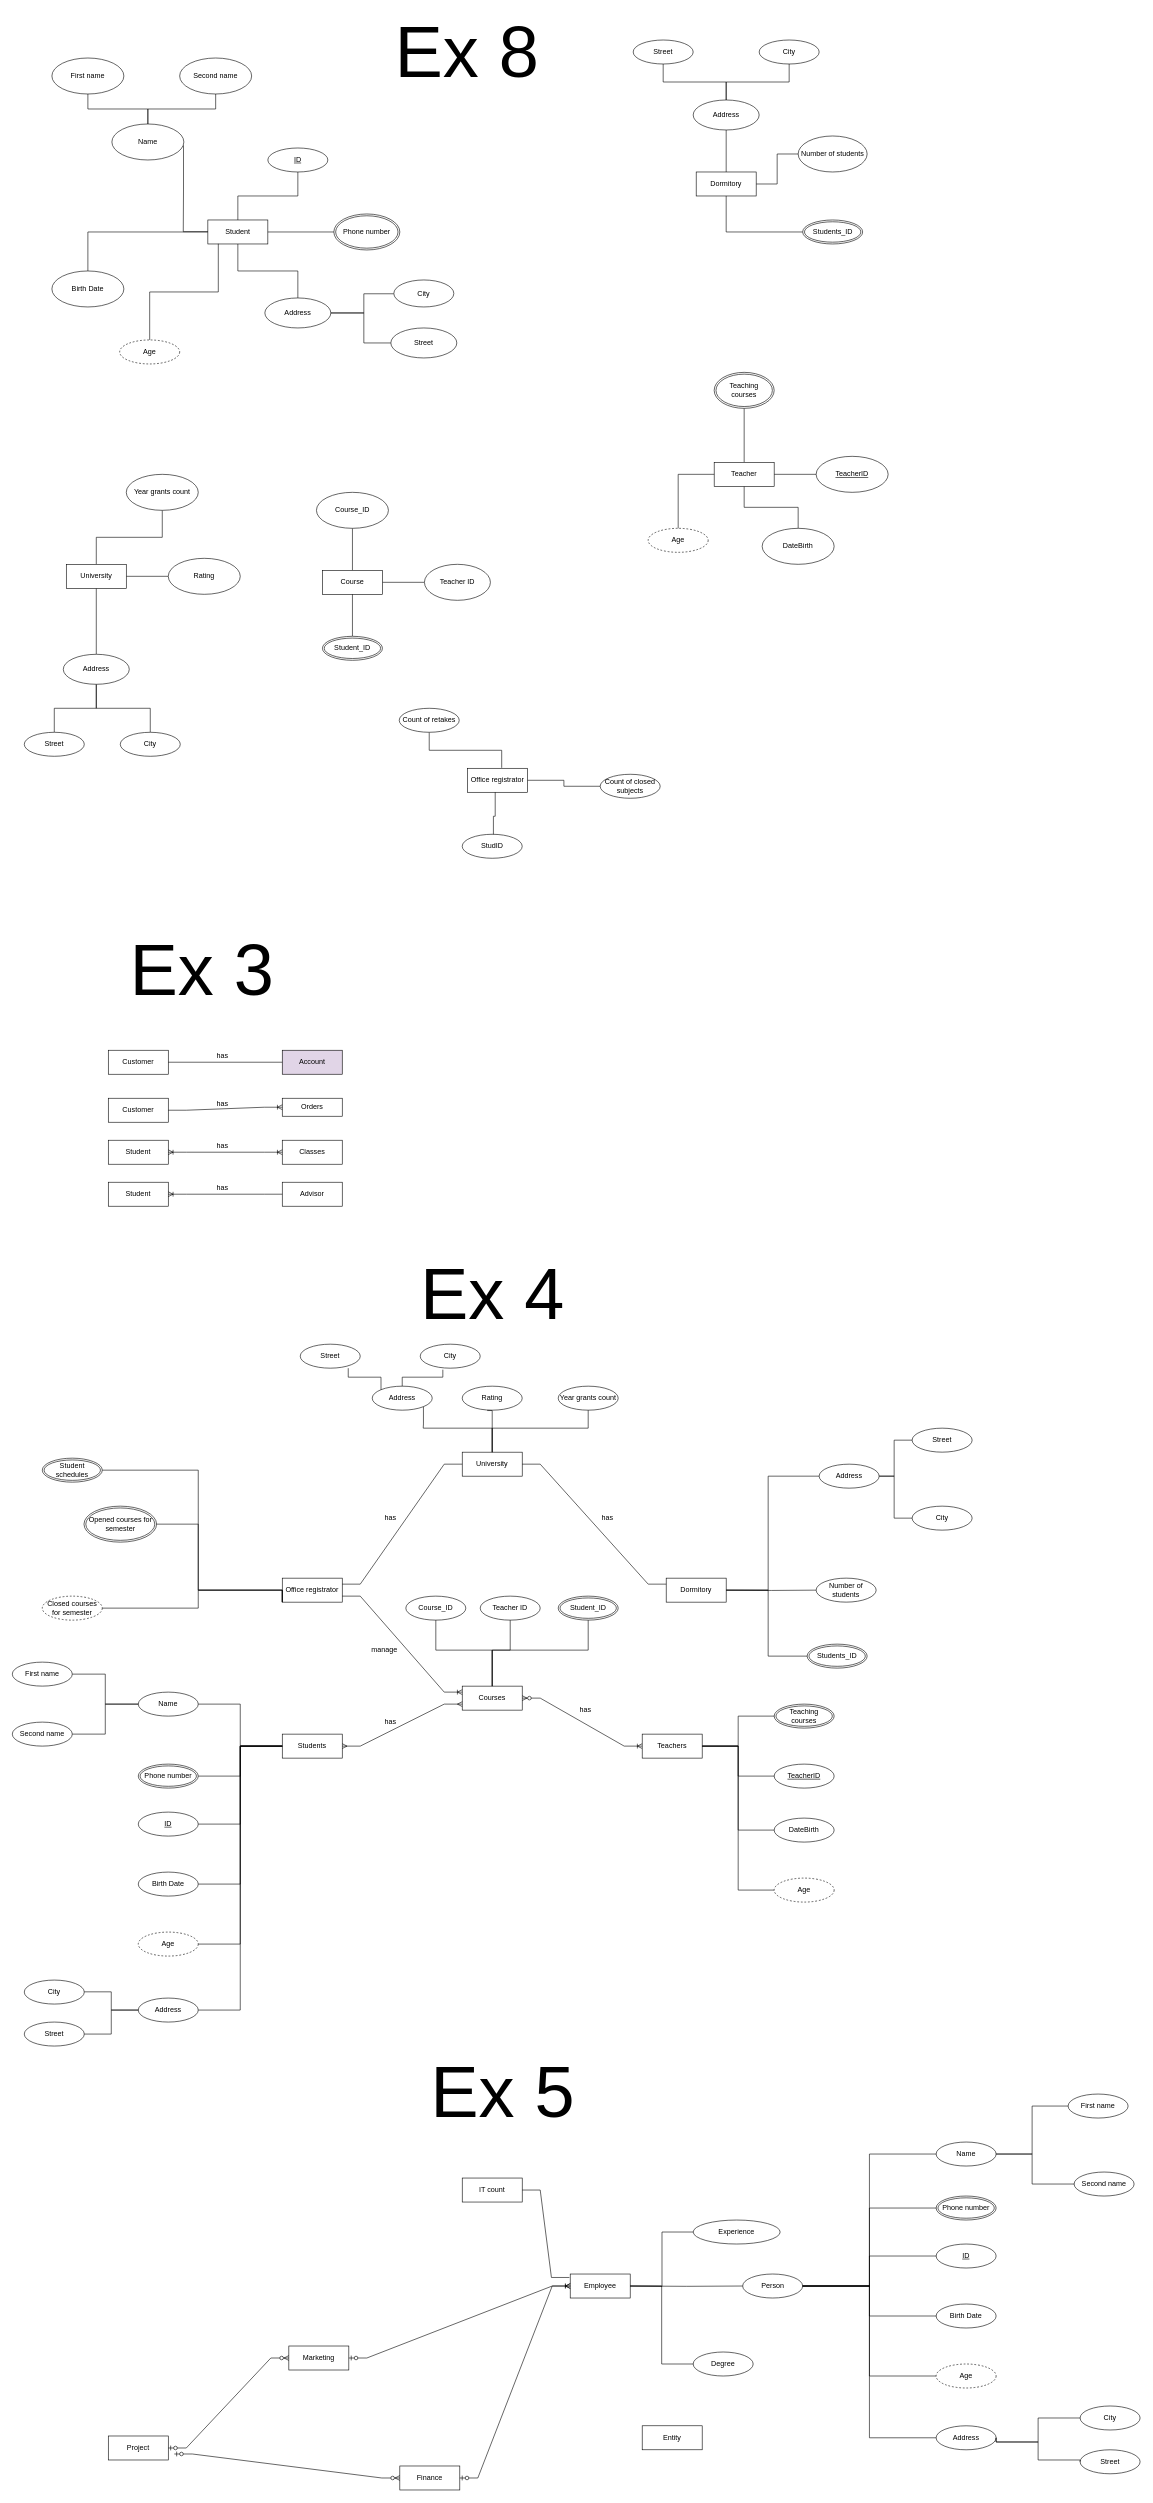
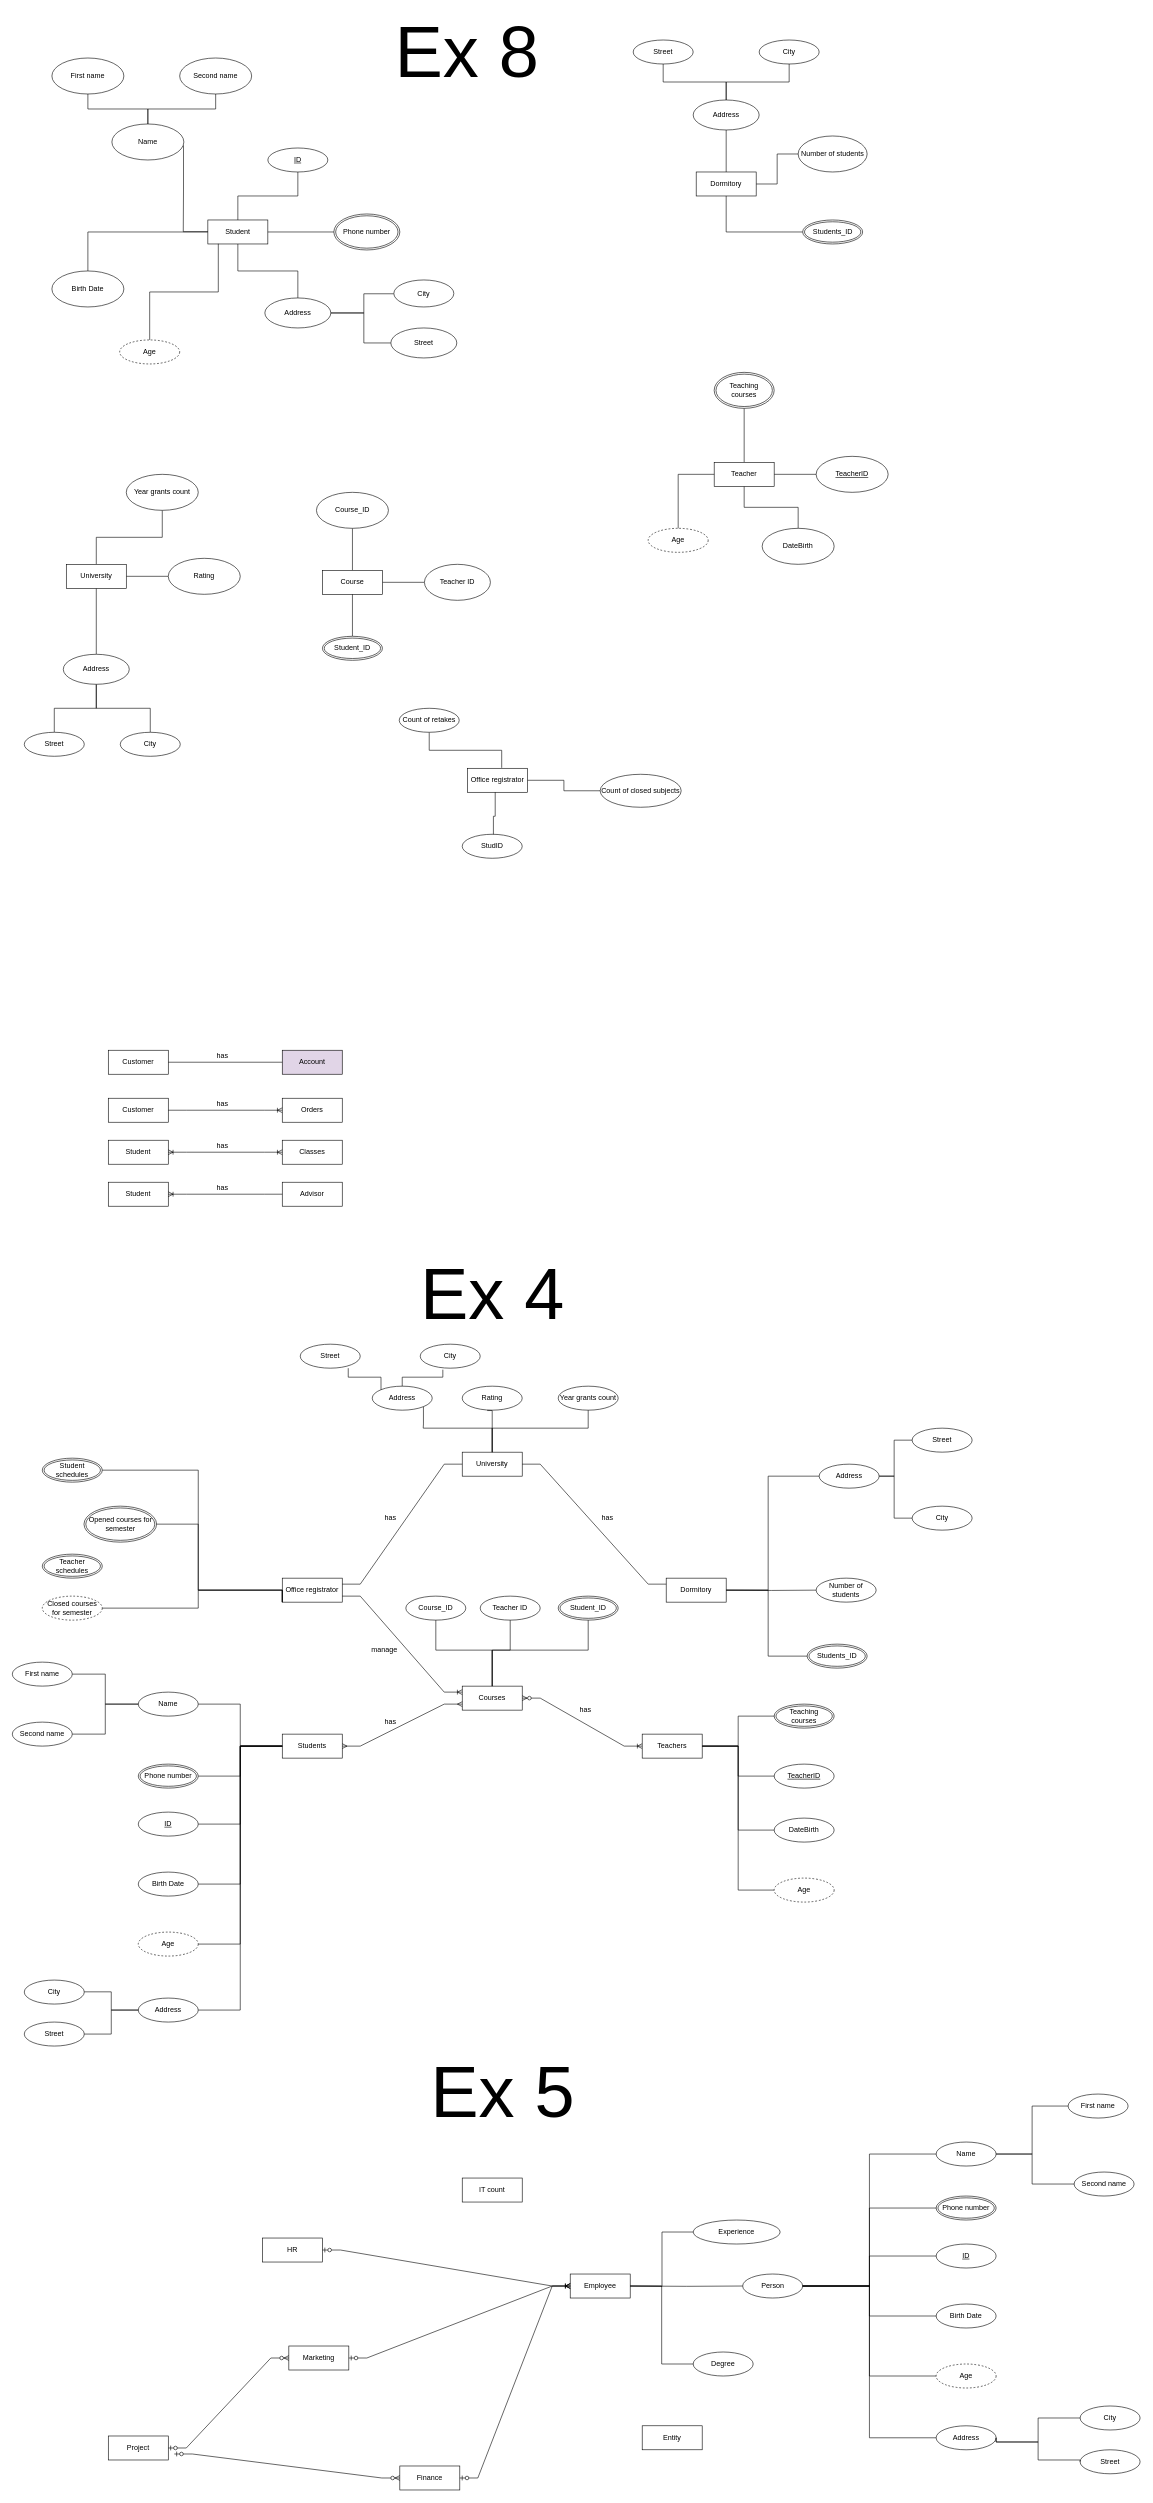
(630, 786) -> (641, 791)
(202, 969) -> none
(312, 1107) -> (312, 1110)
none -> (72, 1566)
(546, 2234) -> none
none -> (293, 2250)
none -> (436, 2266)
